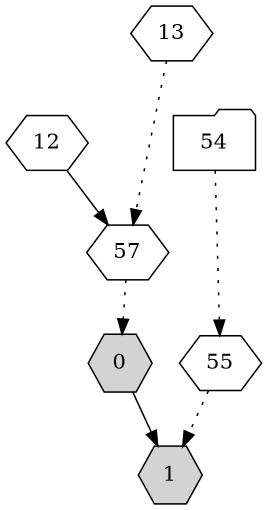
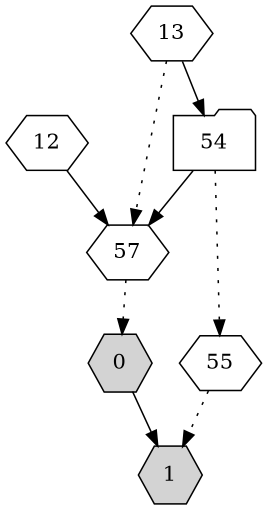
none -> (190, 81)
none -> (176, 192)
